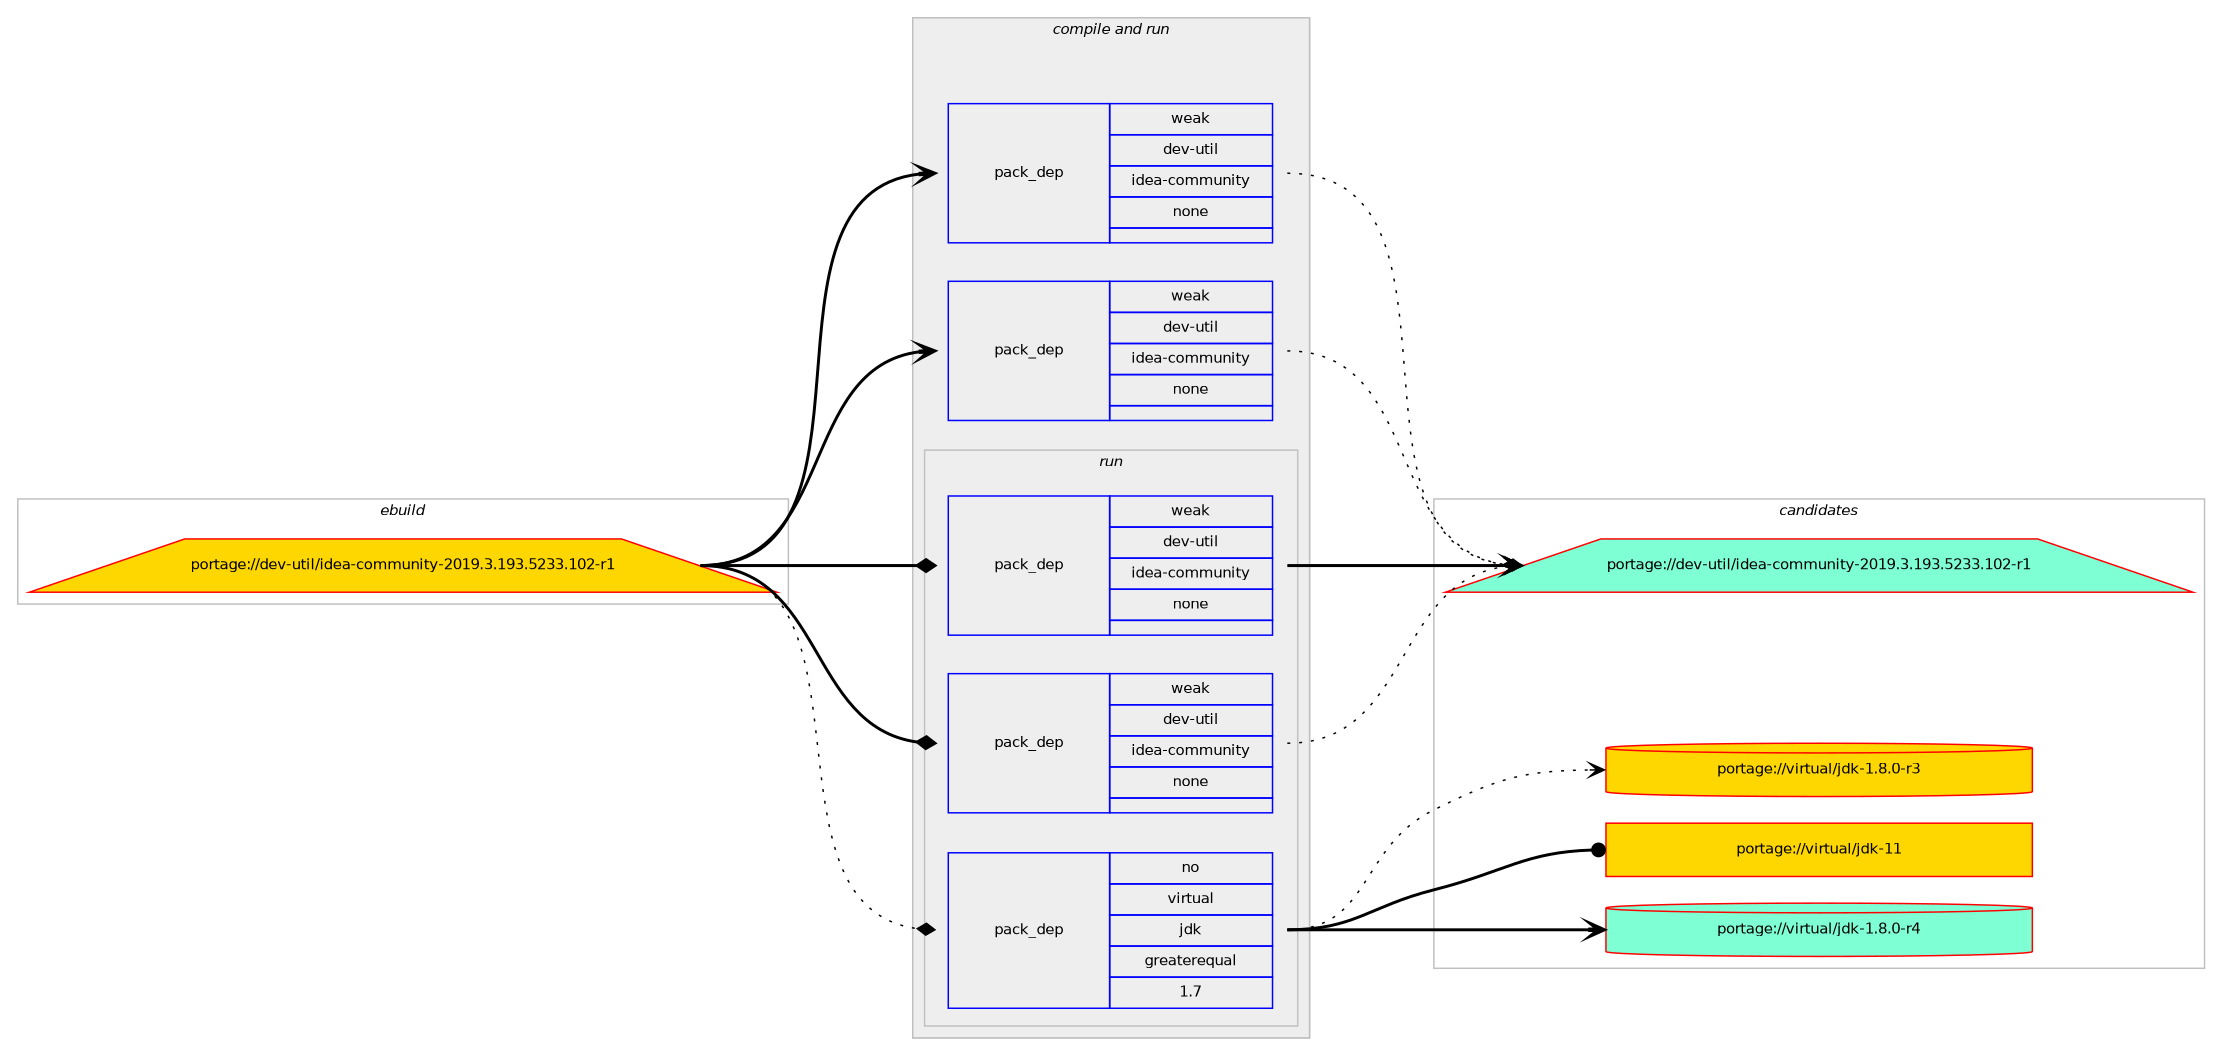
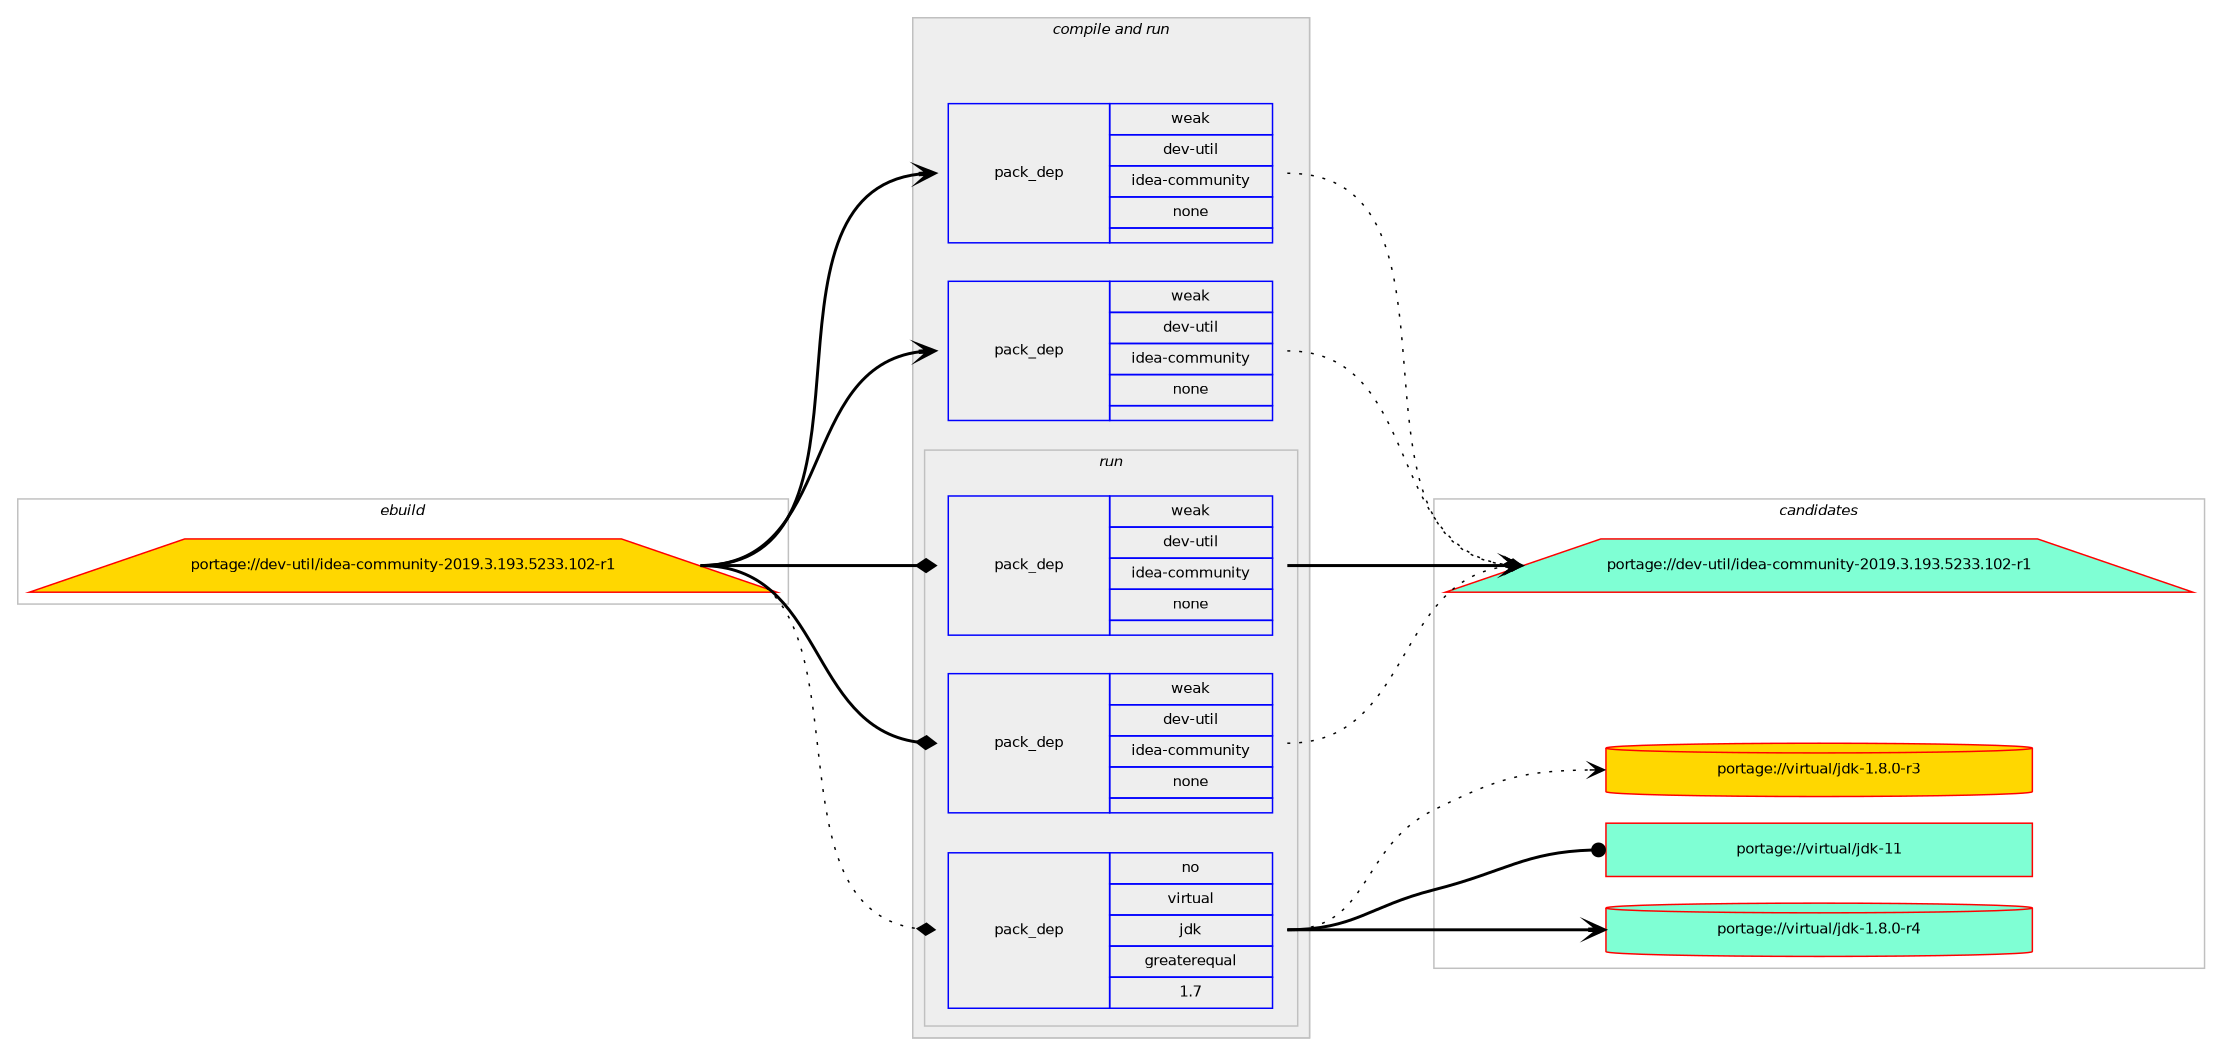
(1819, 850) -> (1819, 850)
